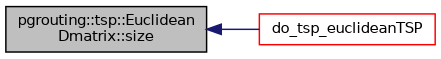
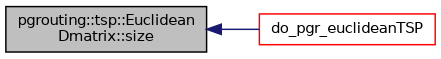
(347, 29) -> (347, 29)
